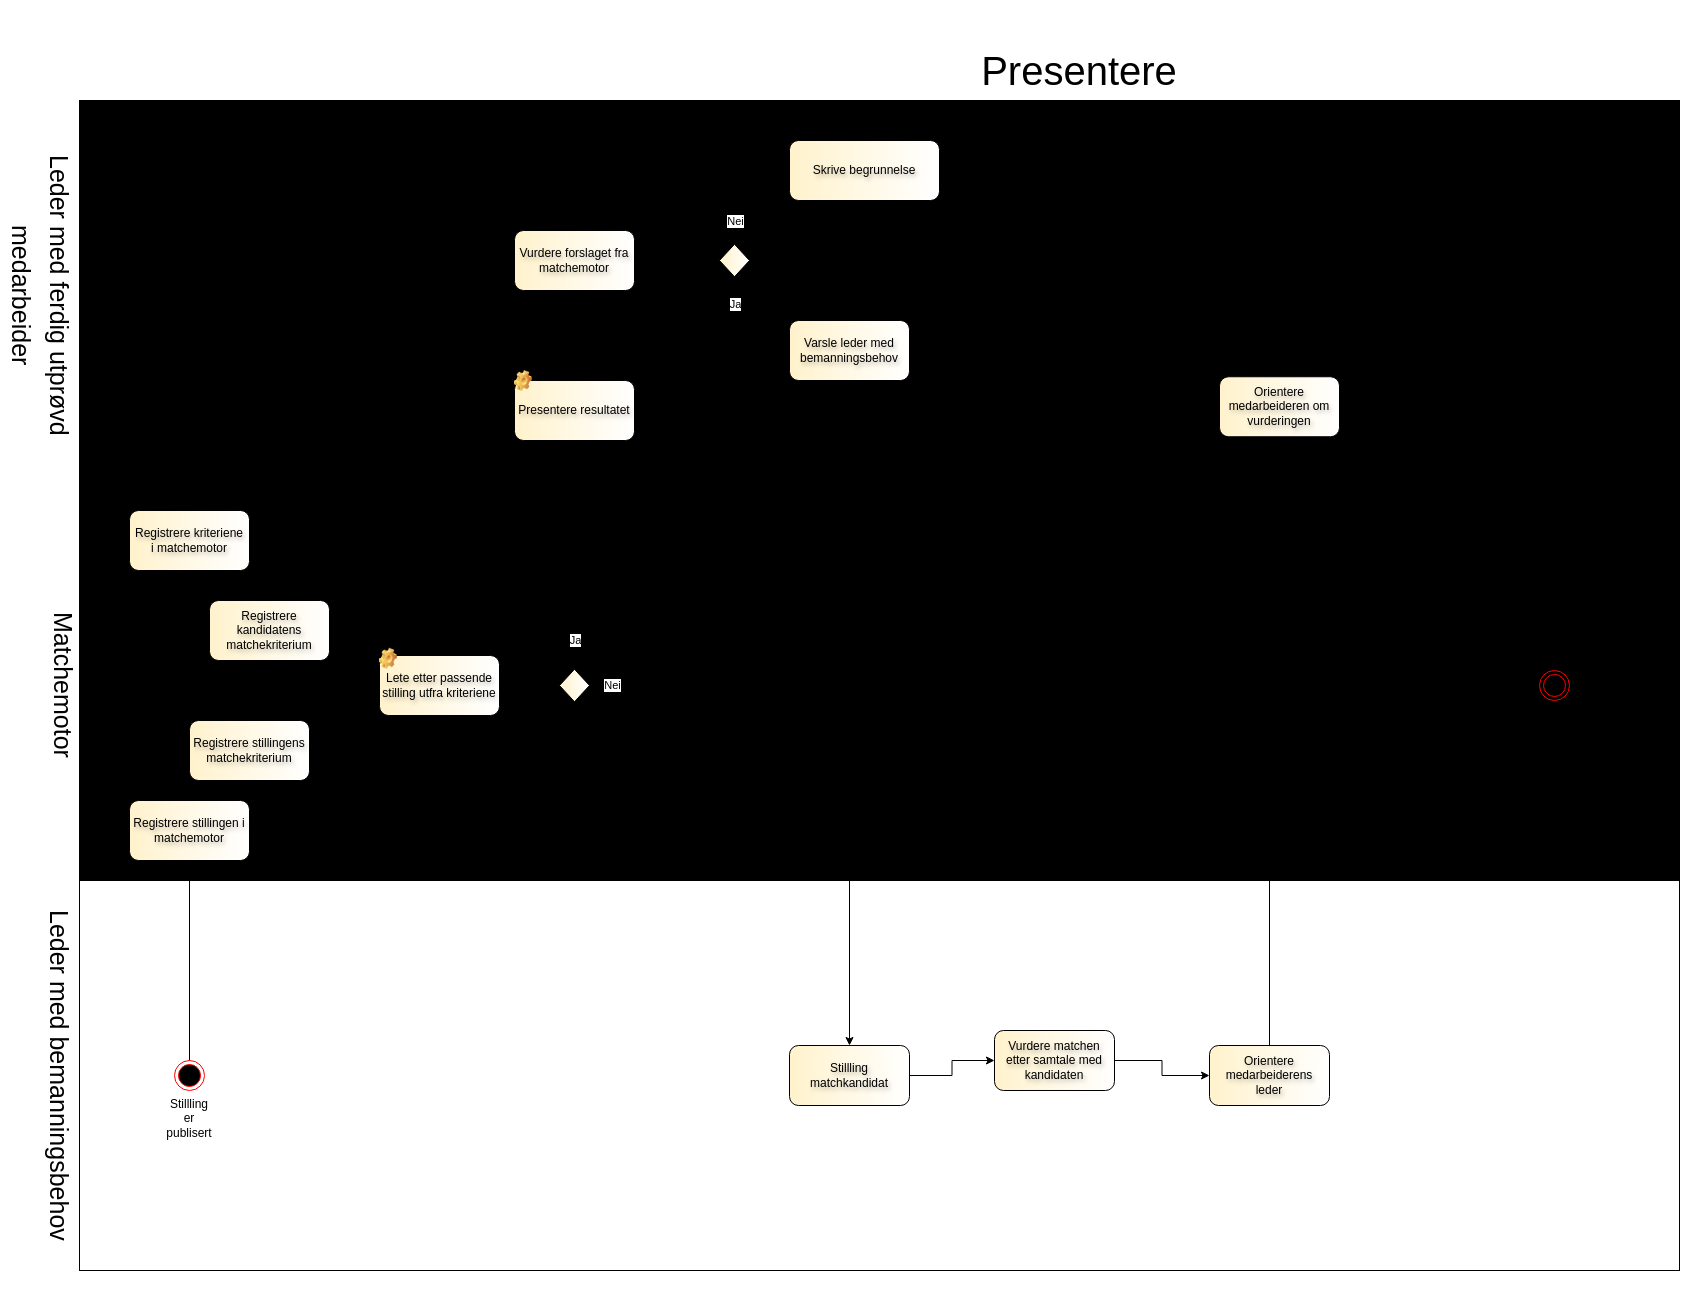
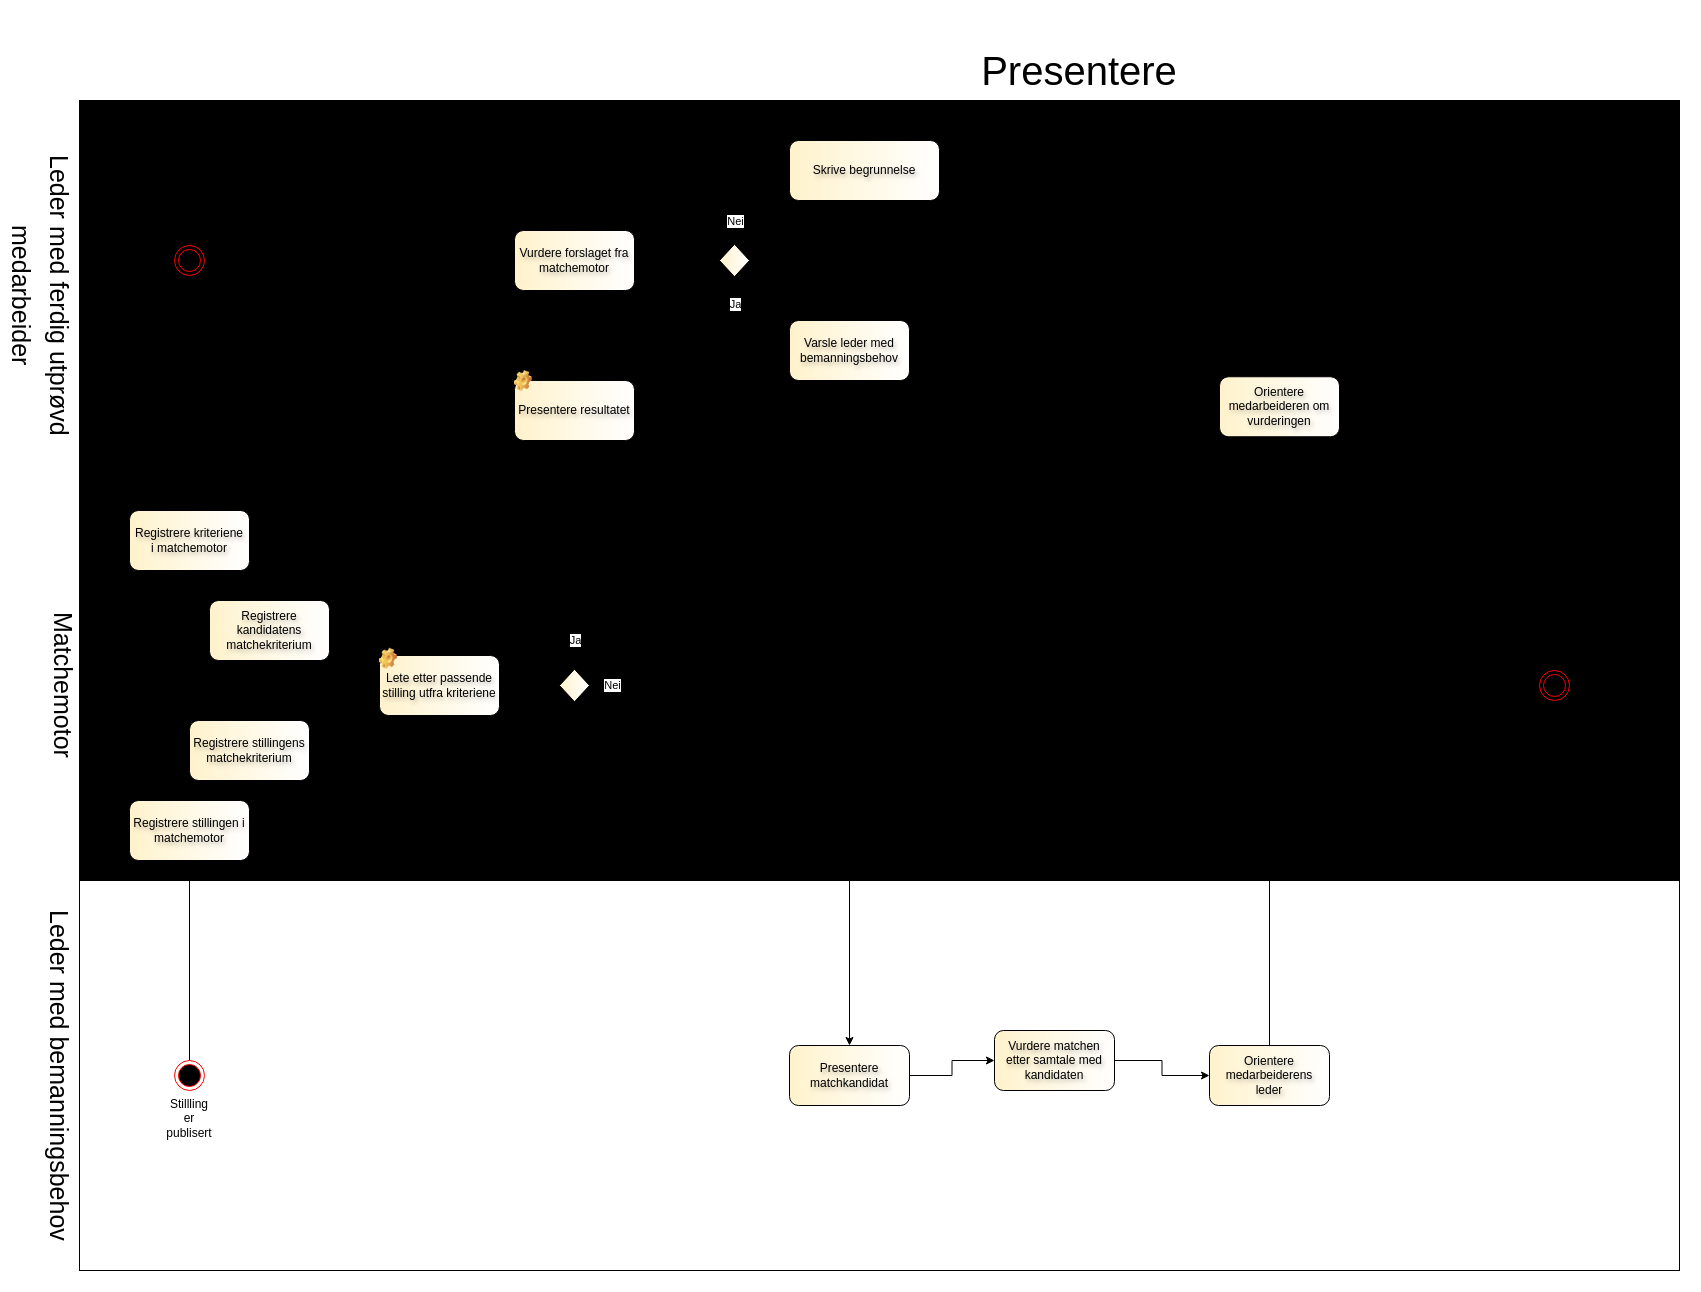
none -> (190, 261)
none -> (190, 276)
(850, 1076) -> (850, 1076)
